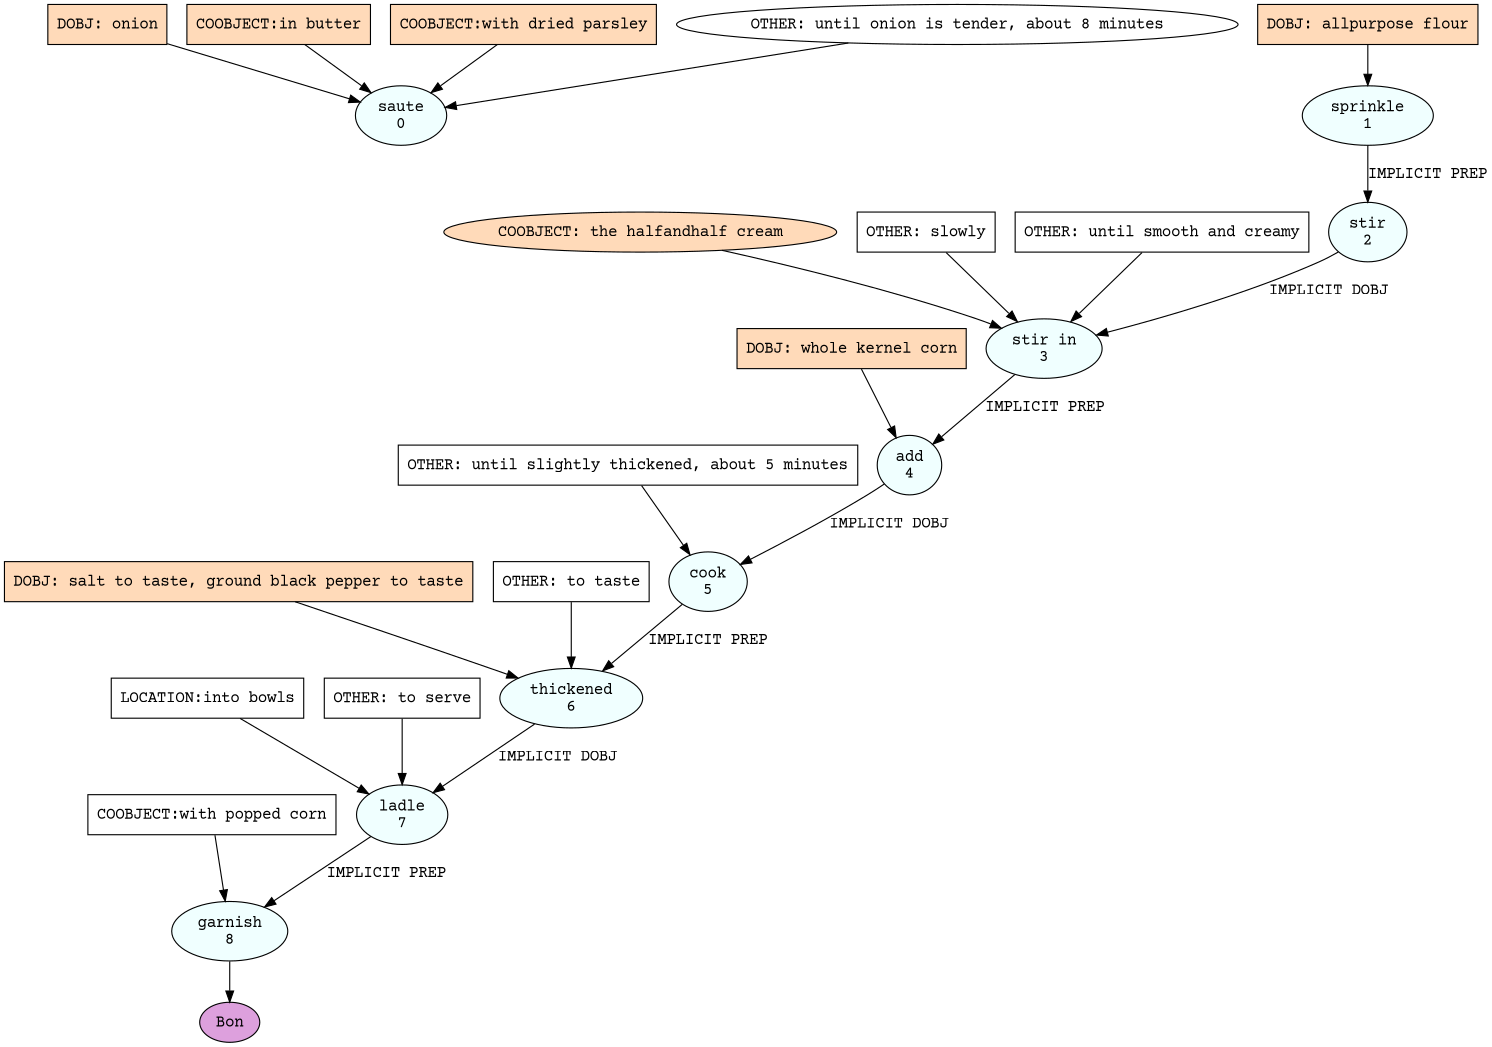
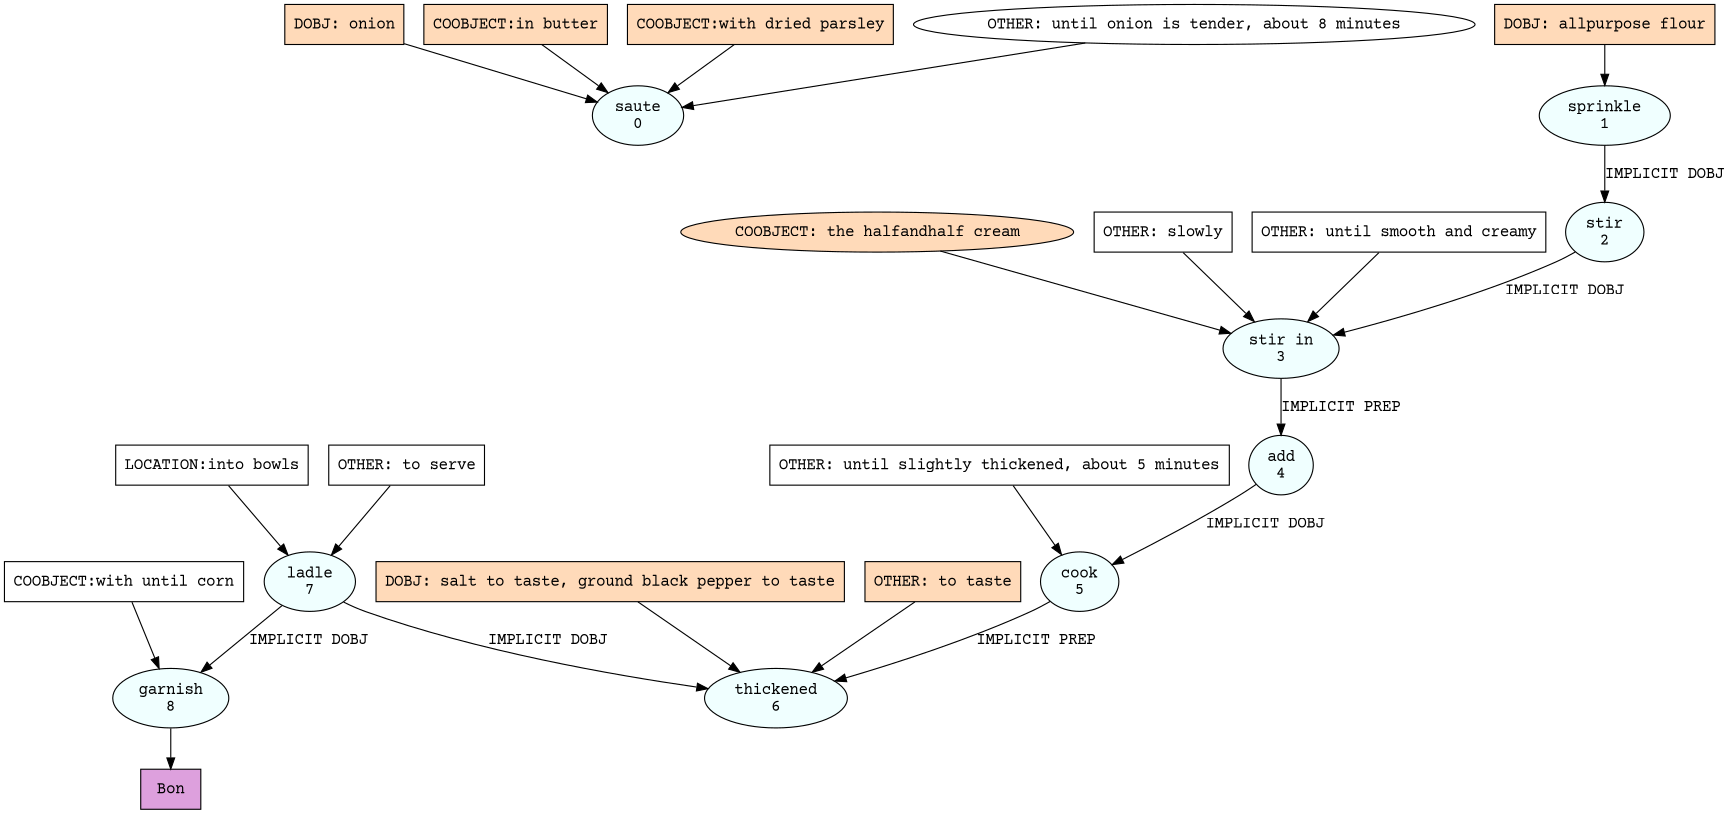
(1428, 174) -> (1665, 174)
(852, 349) -> none
(571, 582) -> (943, 582)
(489, 755) -> (518, 654)
(212, 815) -> (124, 582)
(387, 873) -> (309, 640)
(230, 1022) -> (171, 789)
